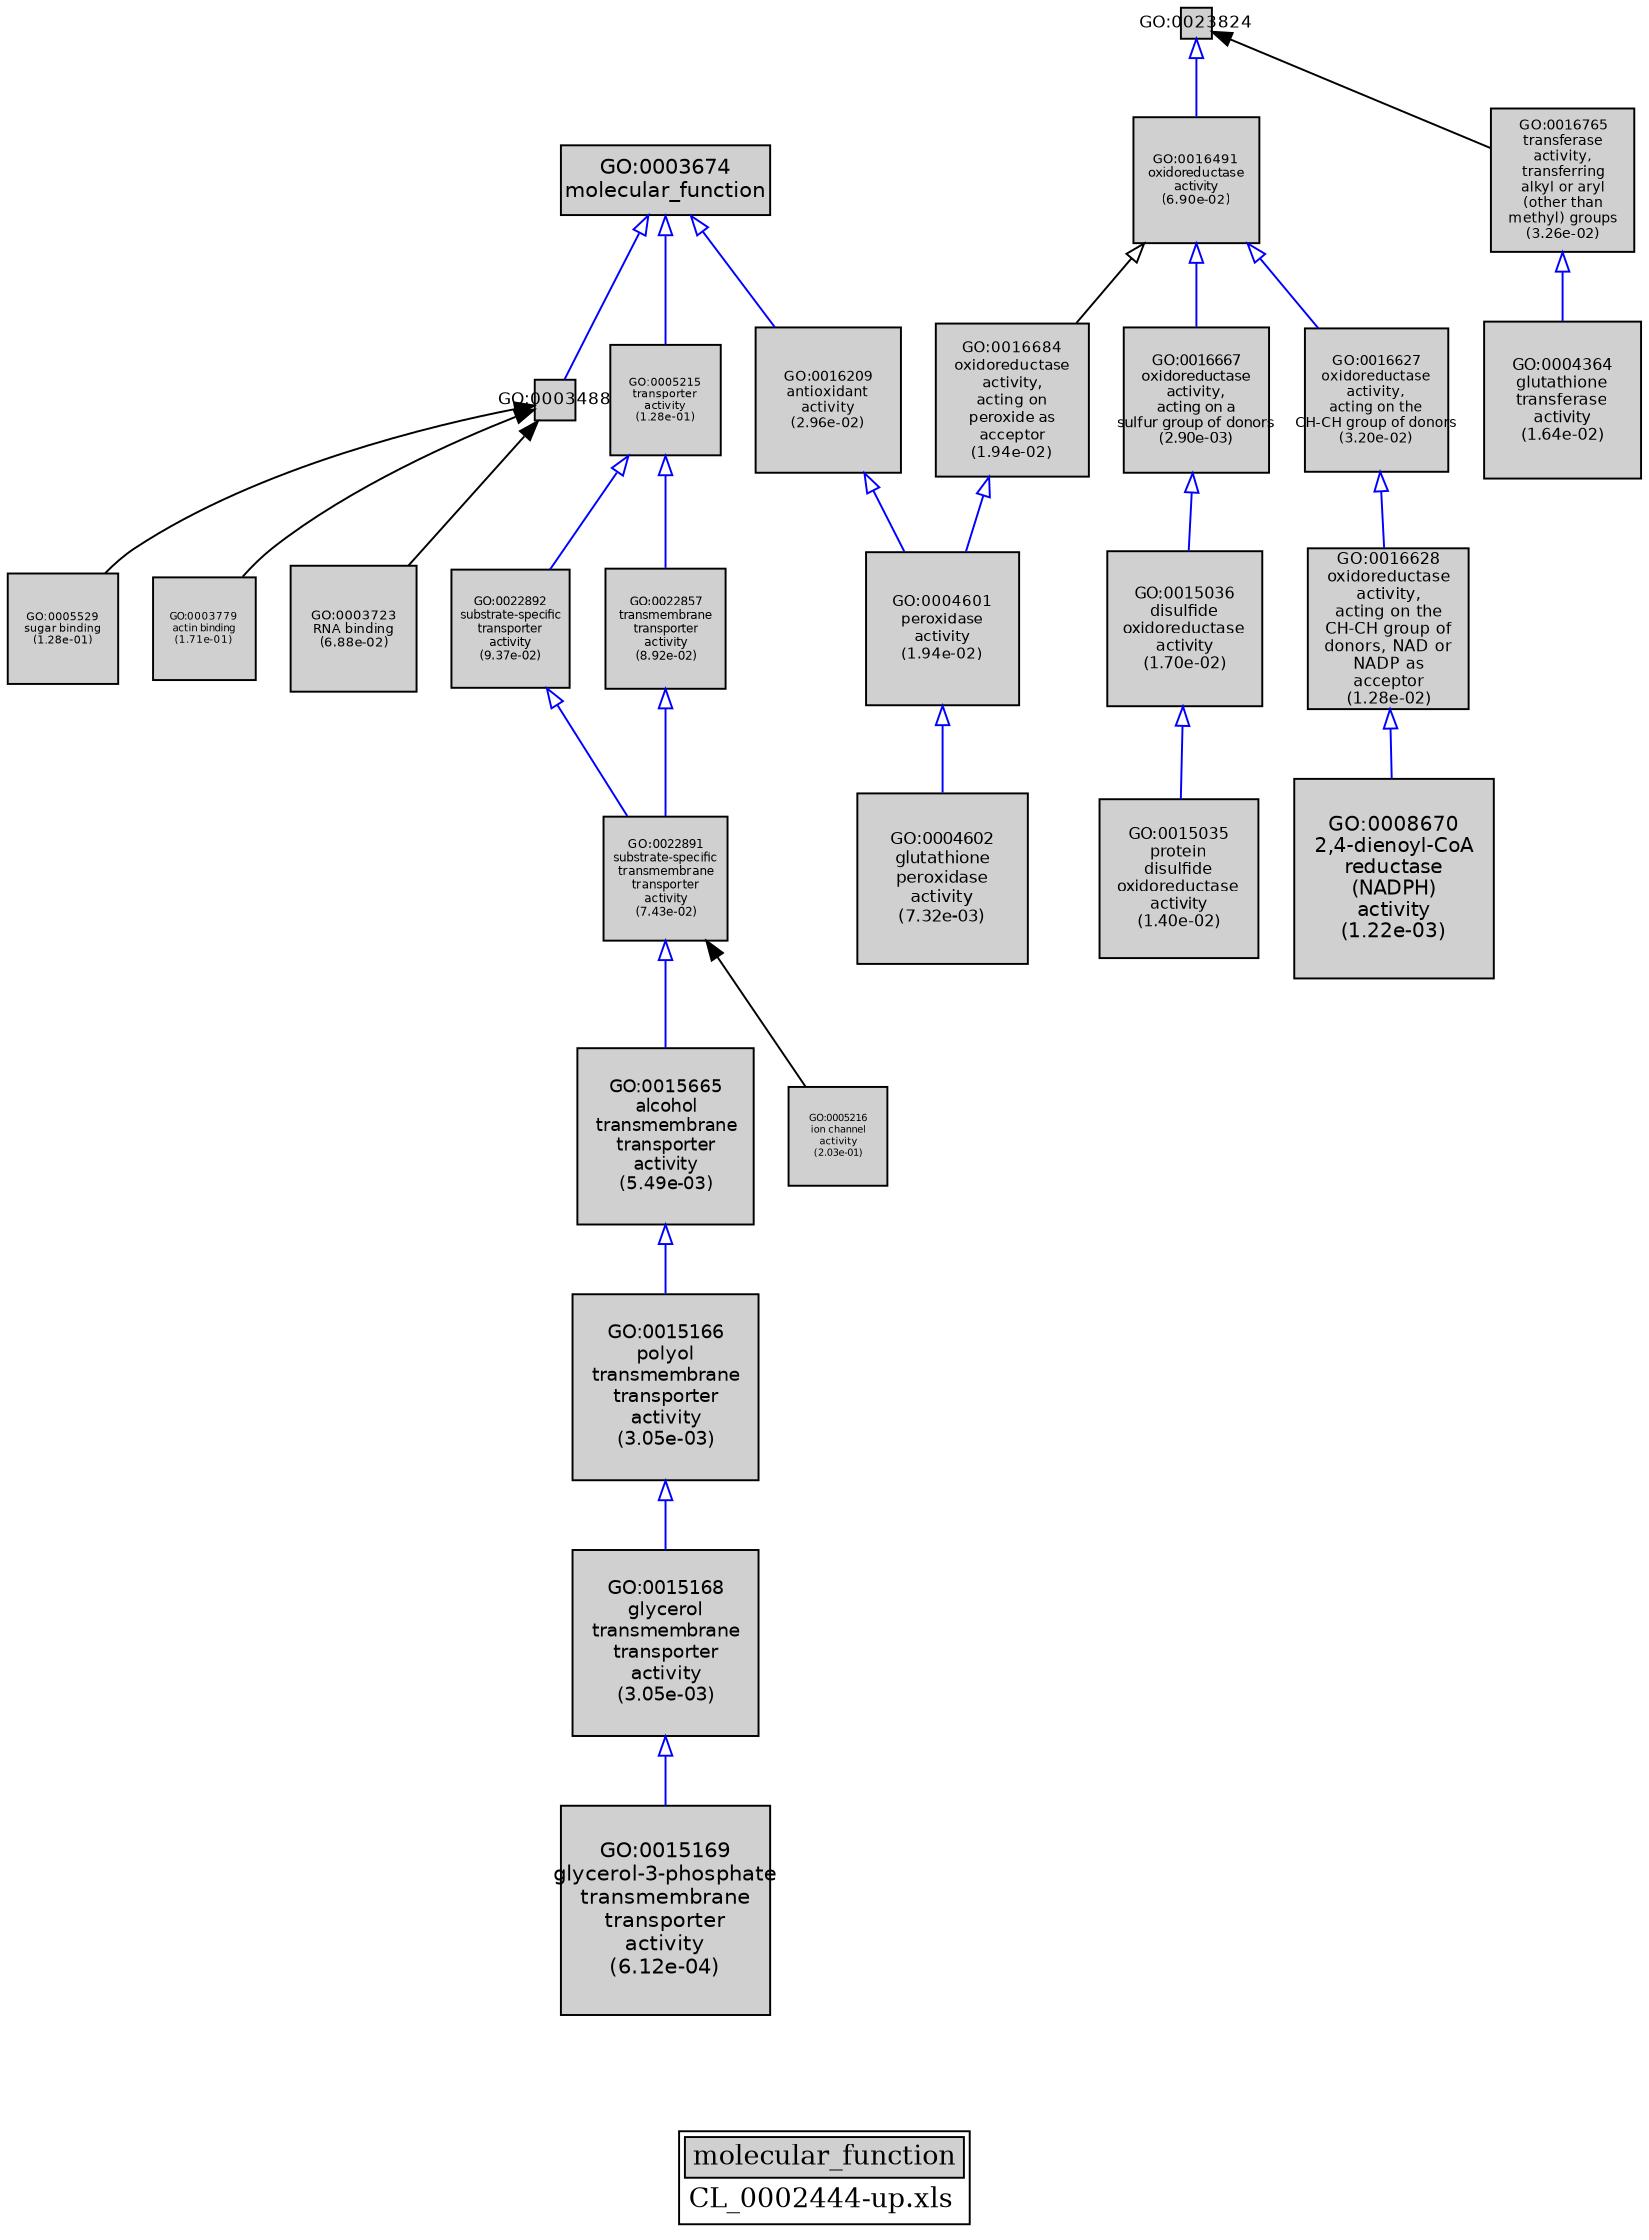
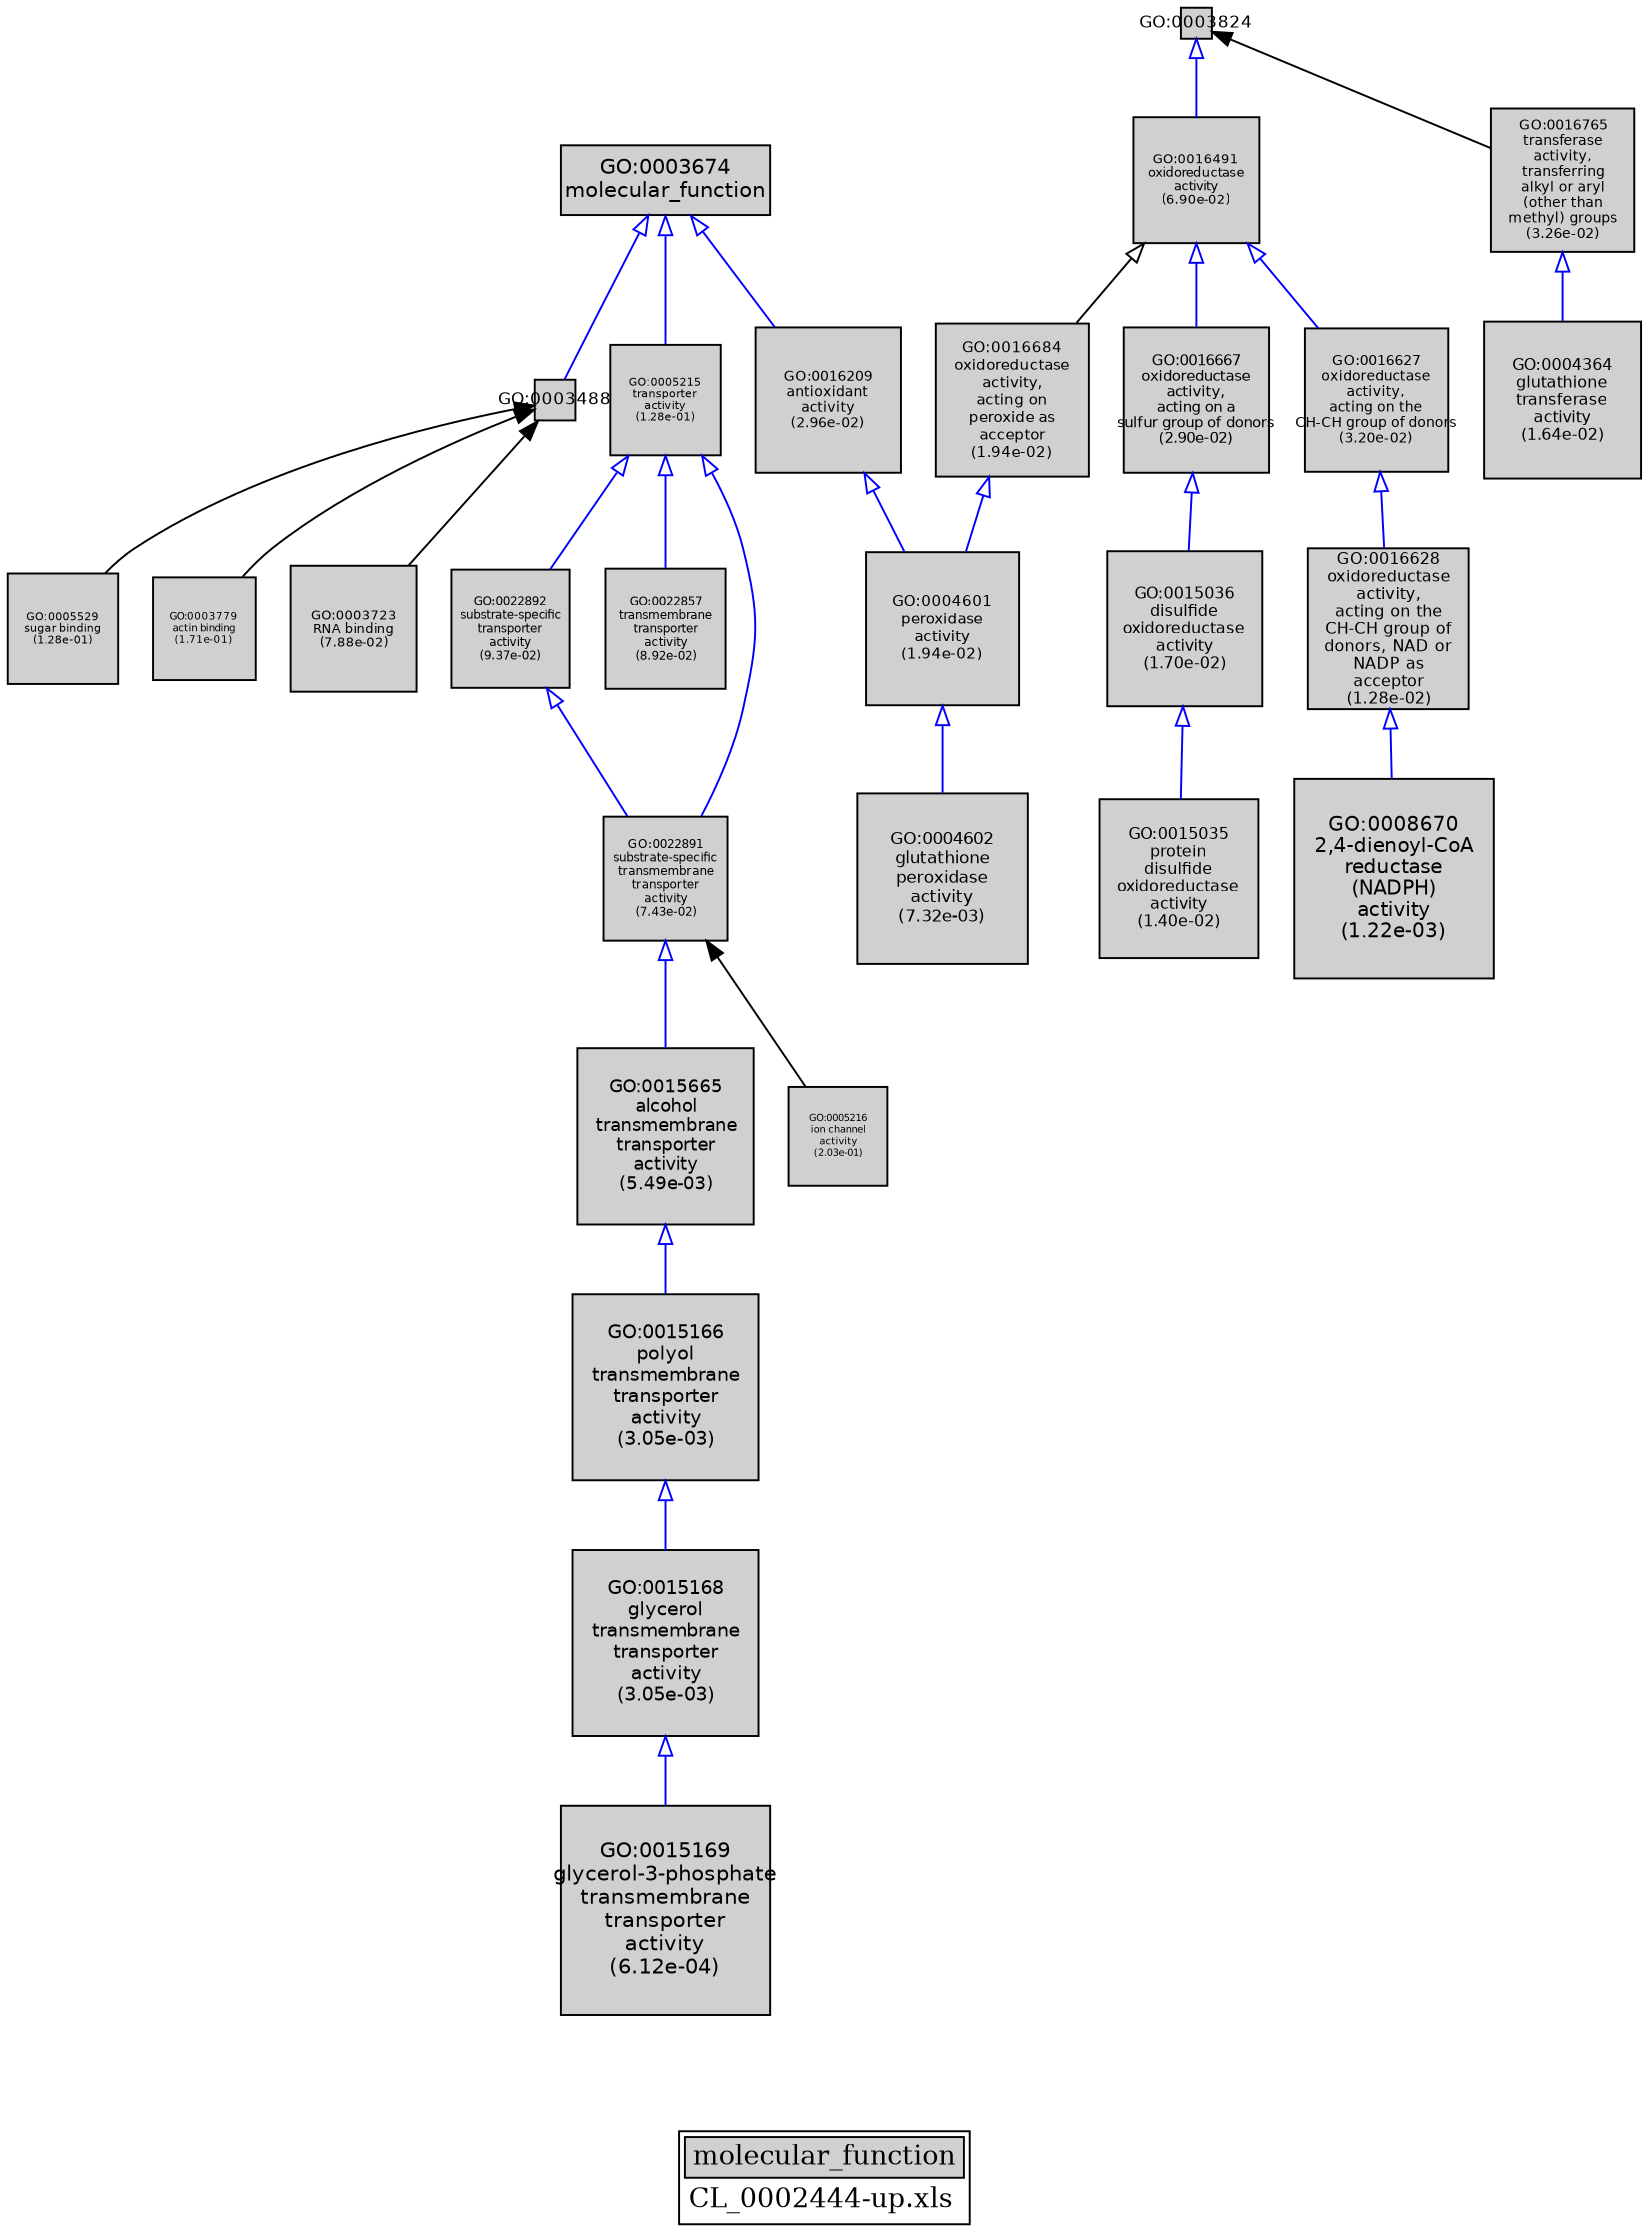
(1196, 23) -> (1196, 23)
(1196, 438) -> (1196, 438)
(355, 643) -> (355, 643)
(666, 762) -> (754, 645)
